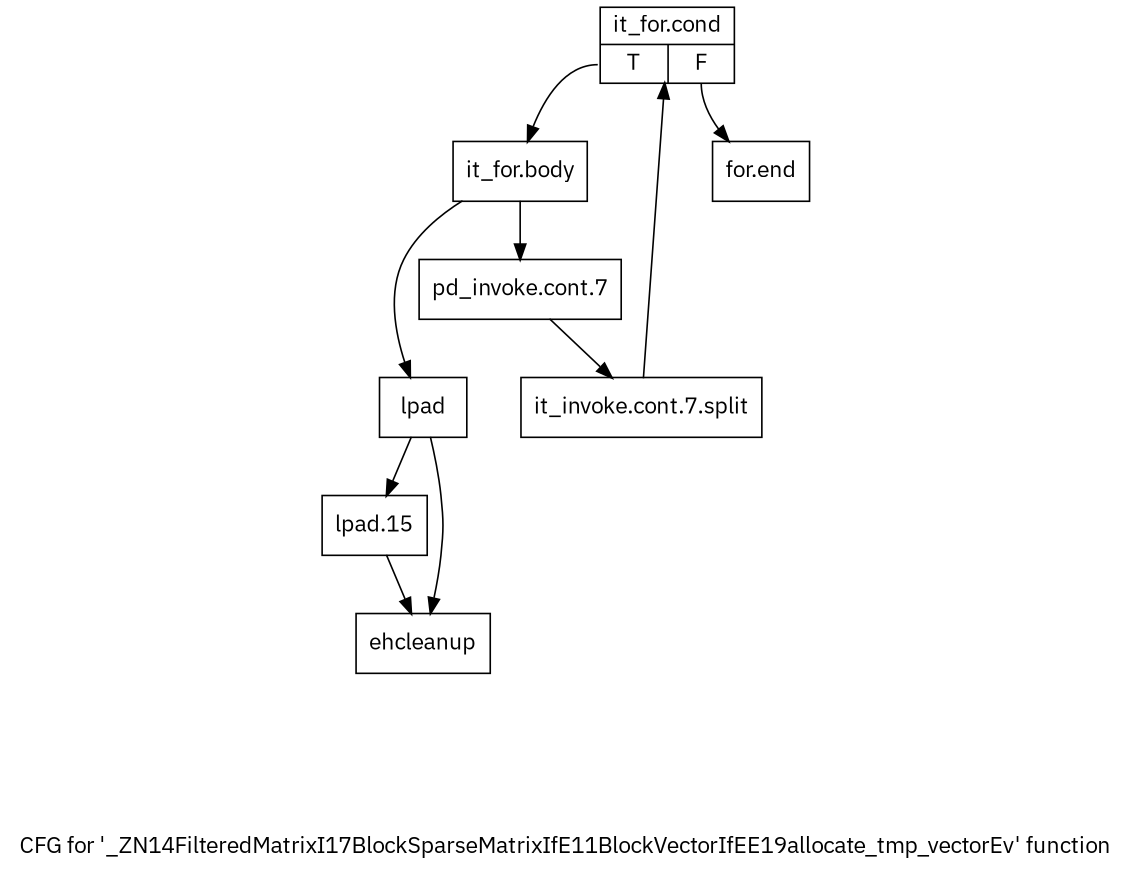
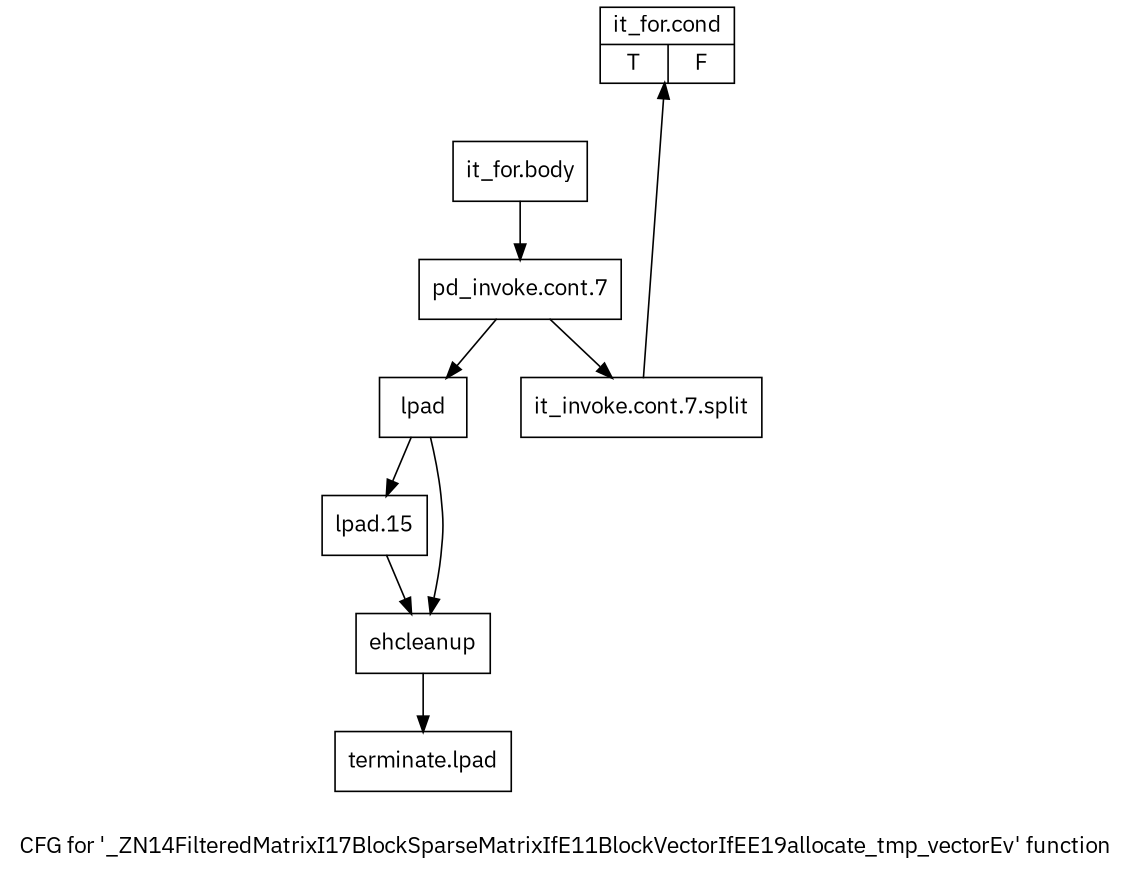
(557, 86) -> none
(761, 171) -> none
(400, 269) -> (477, 342)
none -> (423, 761)
